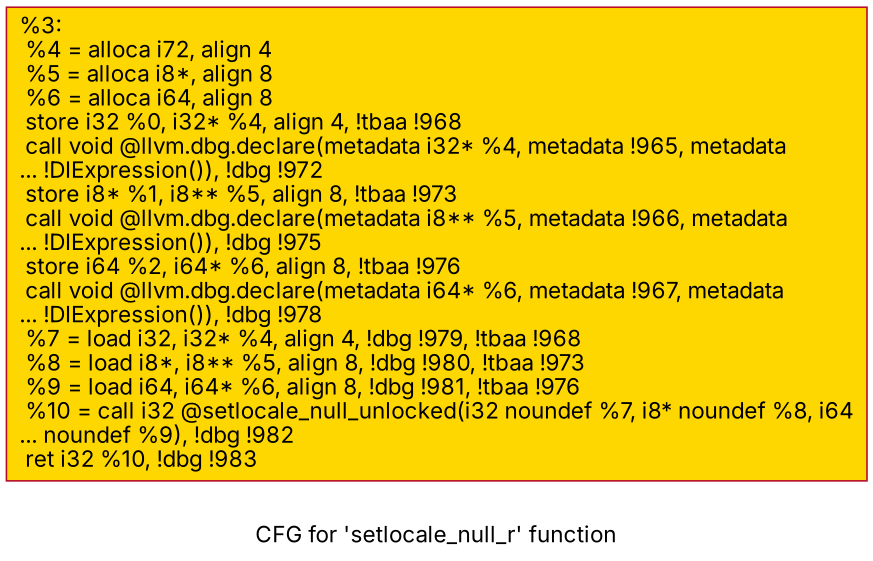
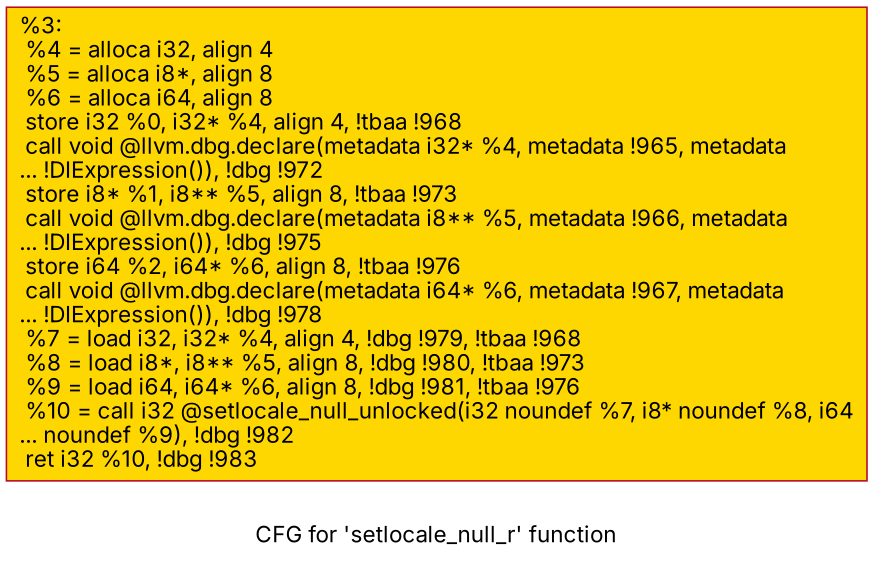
(146, 51) -> (147, 51)
